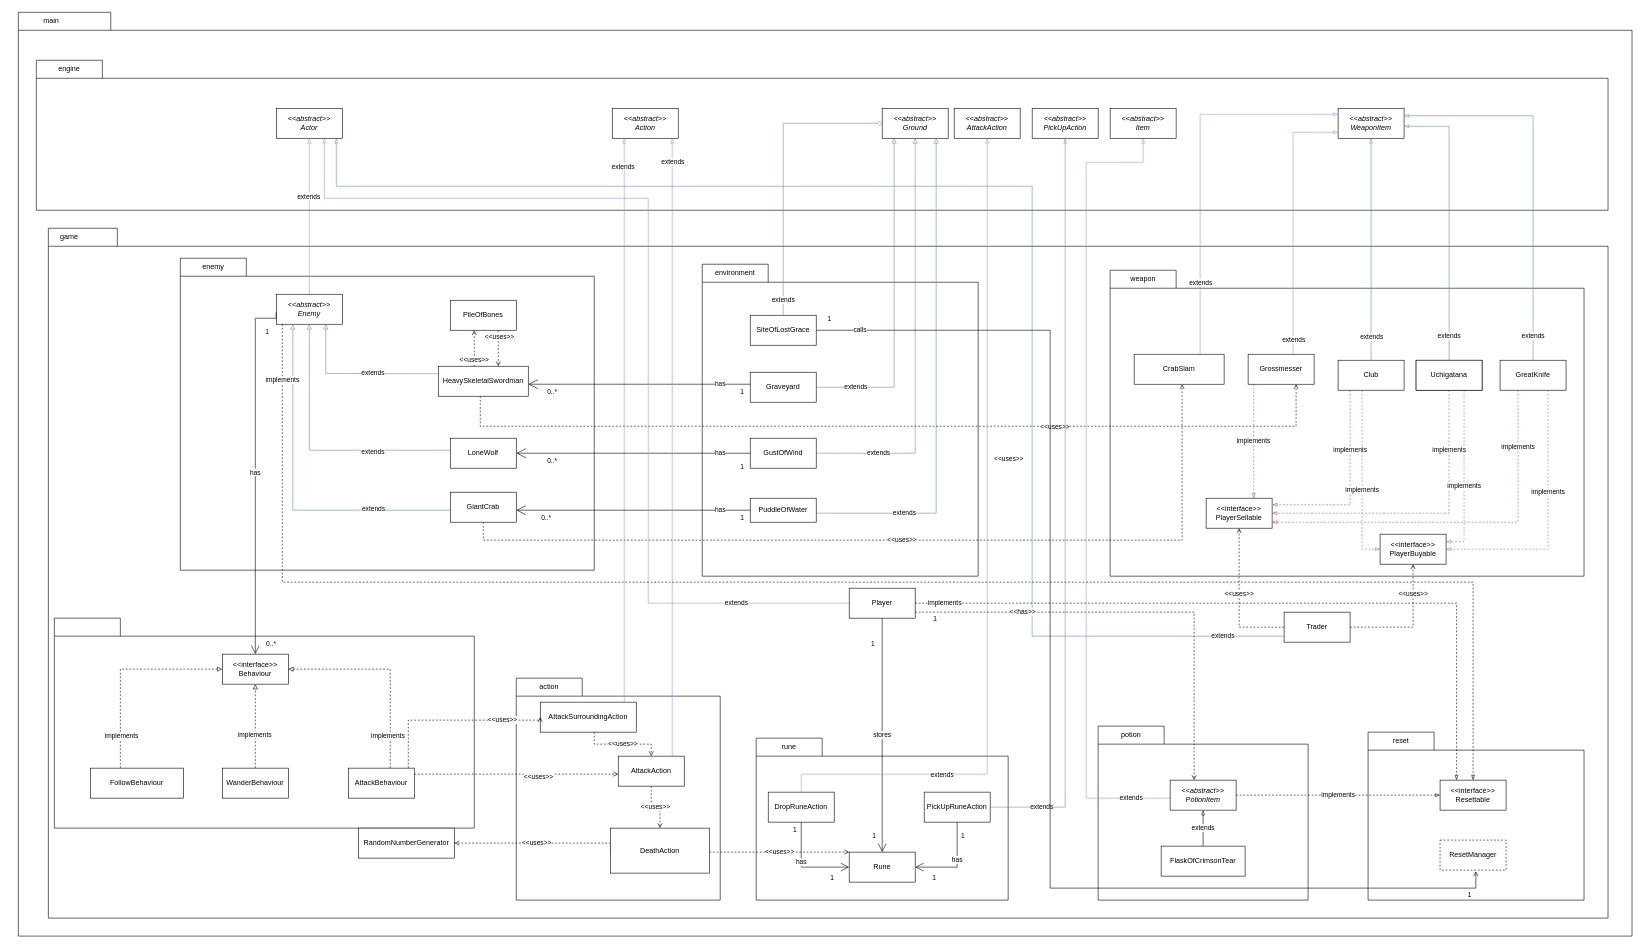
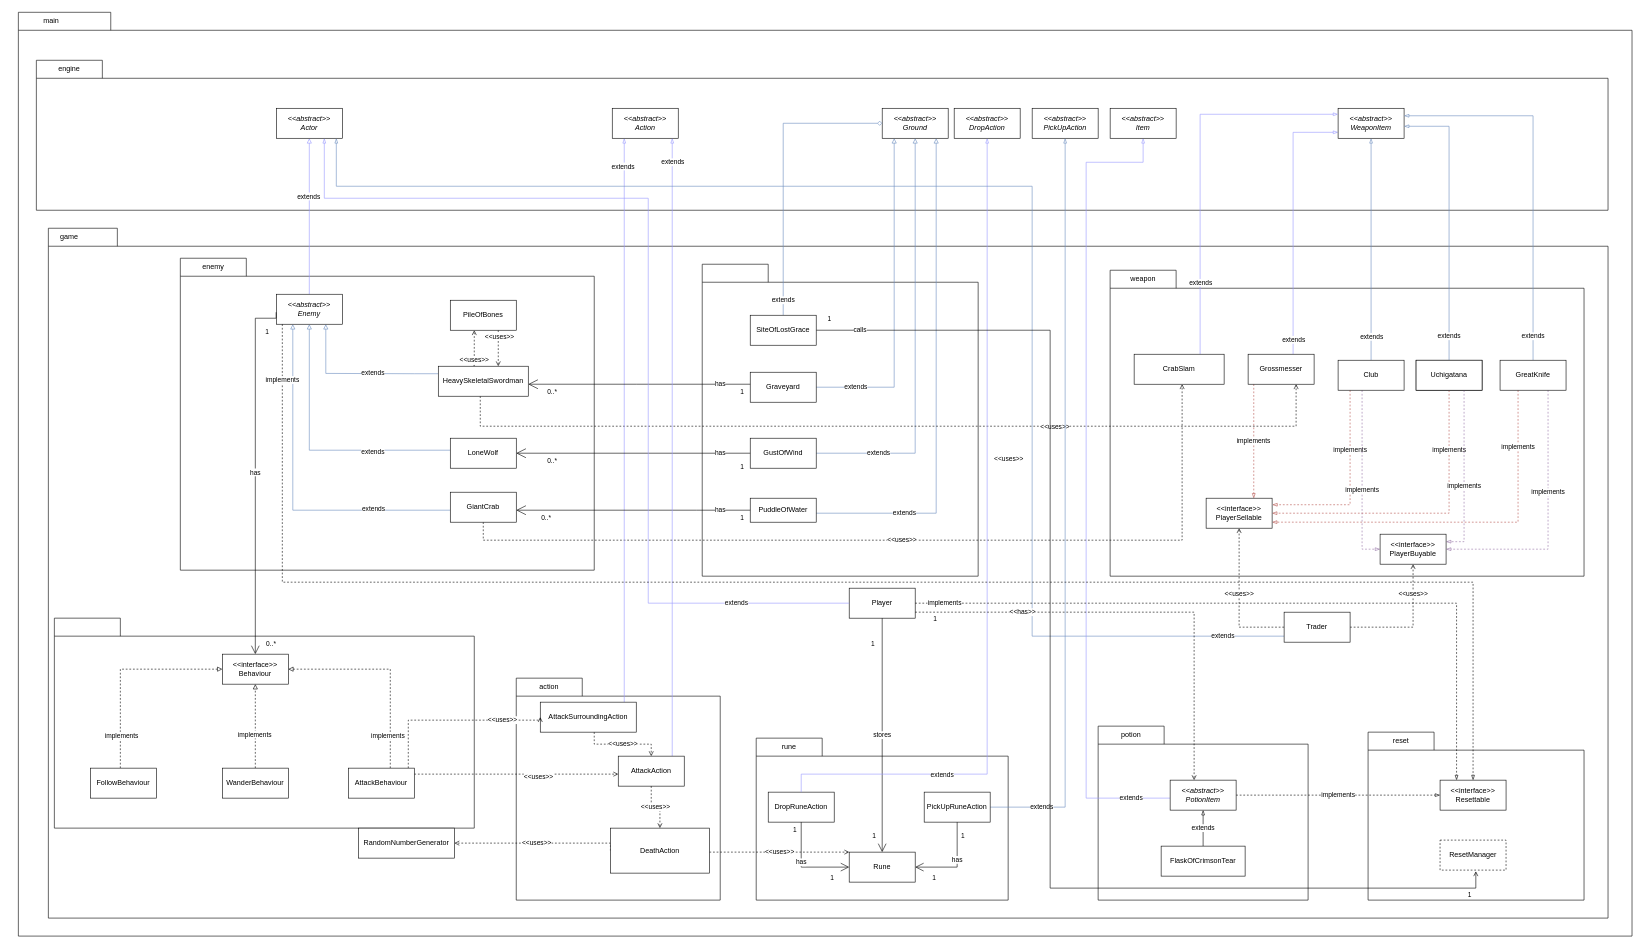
(987, 123) -> (987, 123)
(735, 273) -> none
(137, 783) -> (123, 783)
